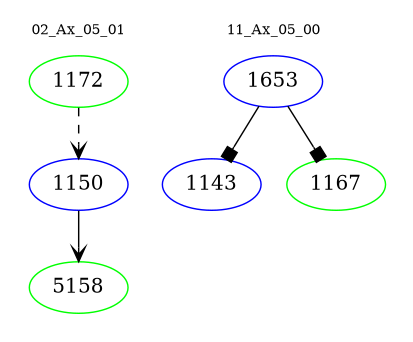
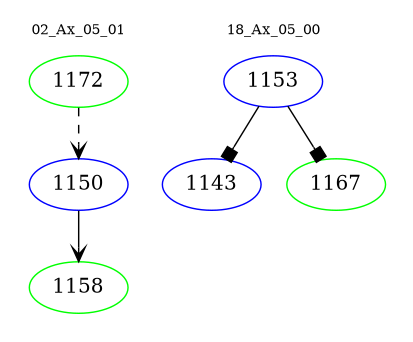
(274, 31) -> (274, 31)
(273, 82) -> (273, 82)
(79, 288) -> (79, 288)
